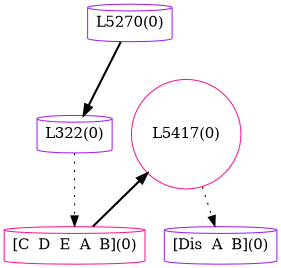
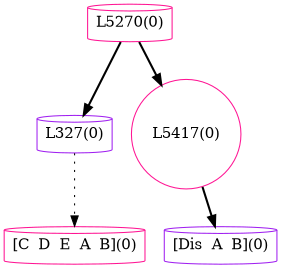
(130, 23) -> (130, 23)
(75, 134) -> (75, 134)
(207, 201) -> (207, 201)
(116, 204) -> (148, 59)
